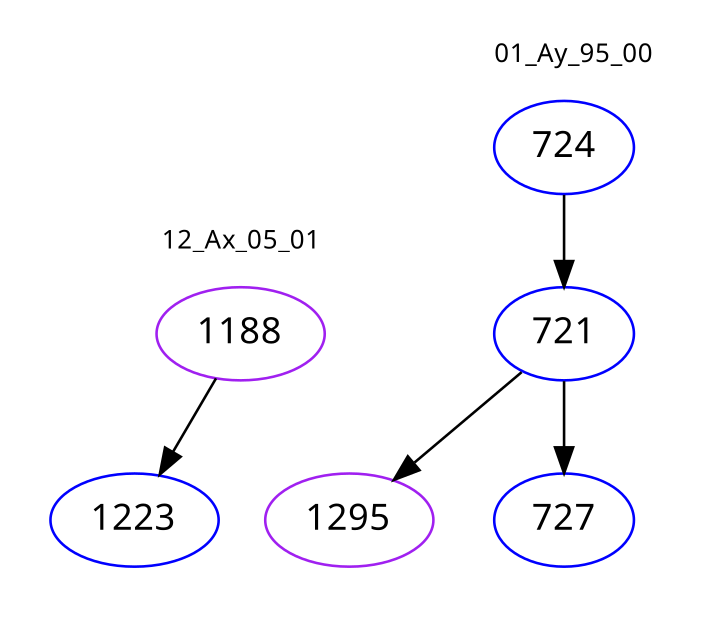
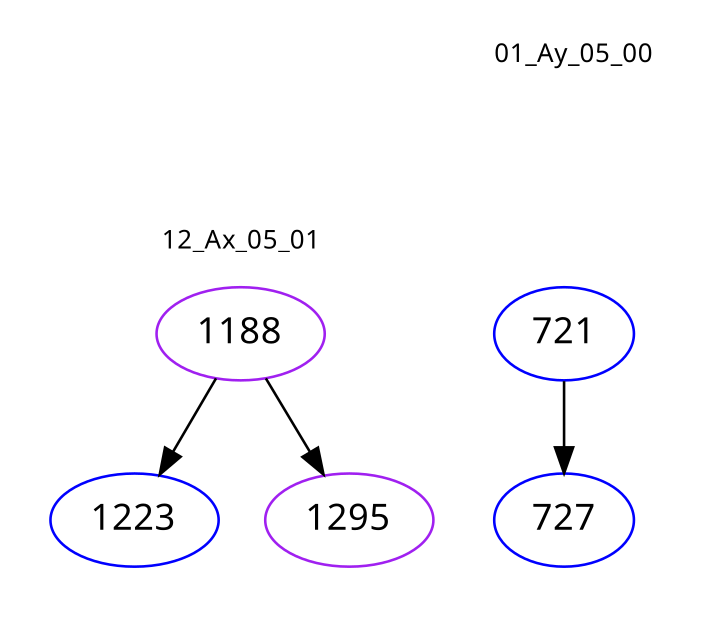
(574, 56) -> (574, 56)
(564, 147) -> none
(489, 399) -> (288, 415)
